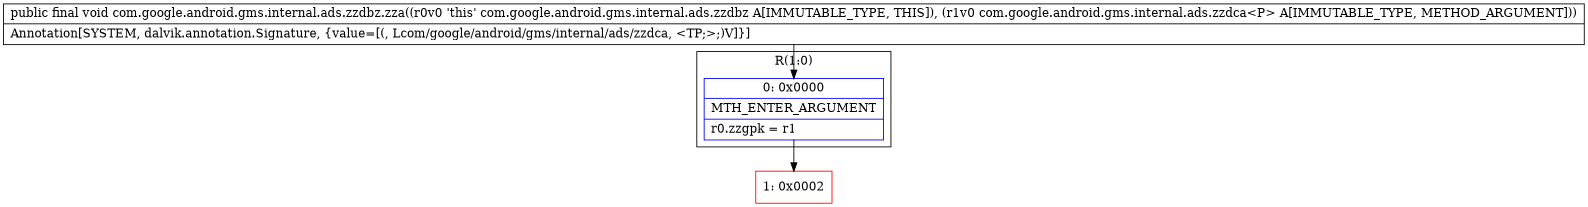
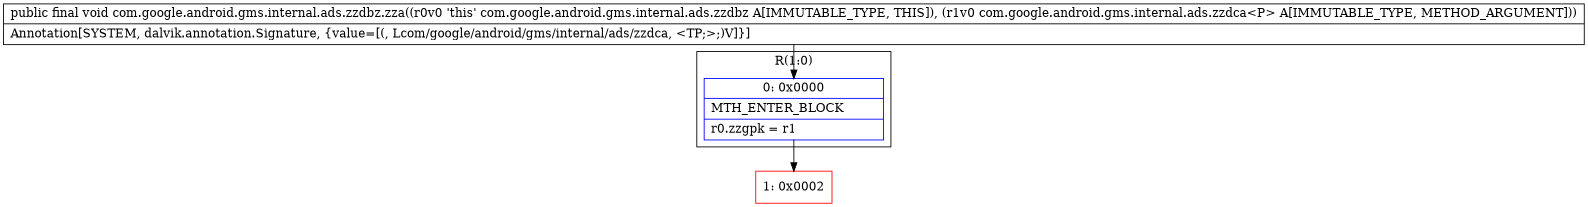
(794, 108) -> (778, 108)
